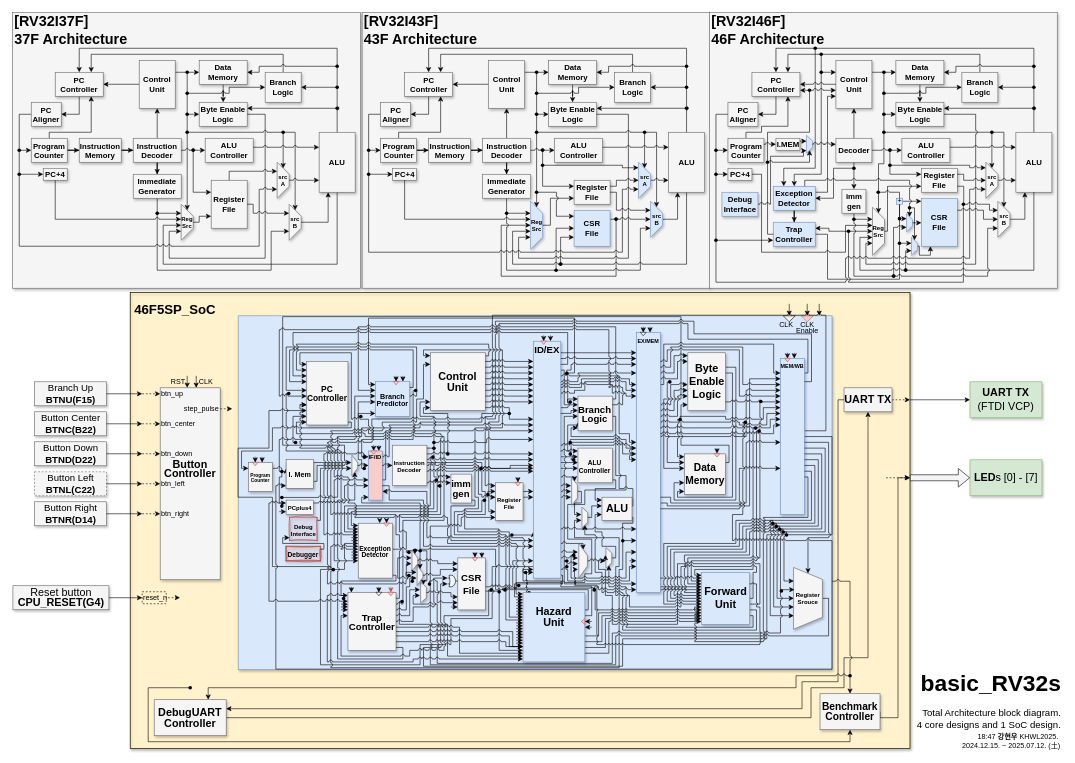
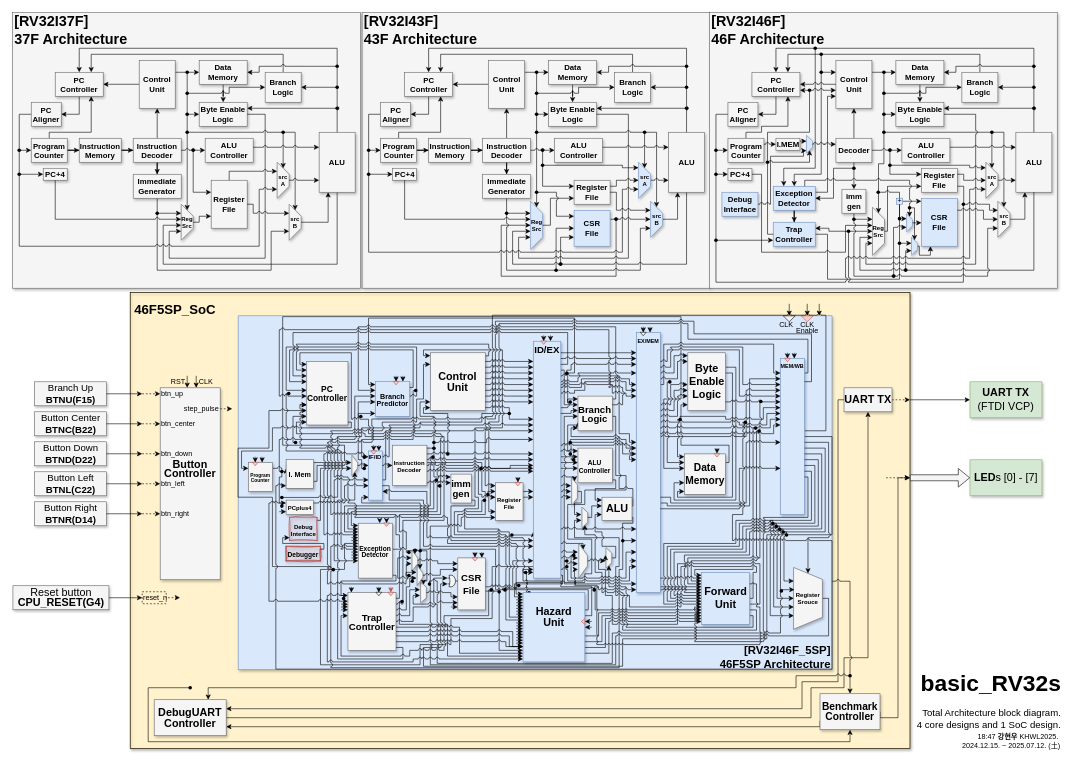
(375, 476) -> (375, 476)
(70, 484) -> (70, 484)
none -> (736, 657)
none -> (231, 727)
